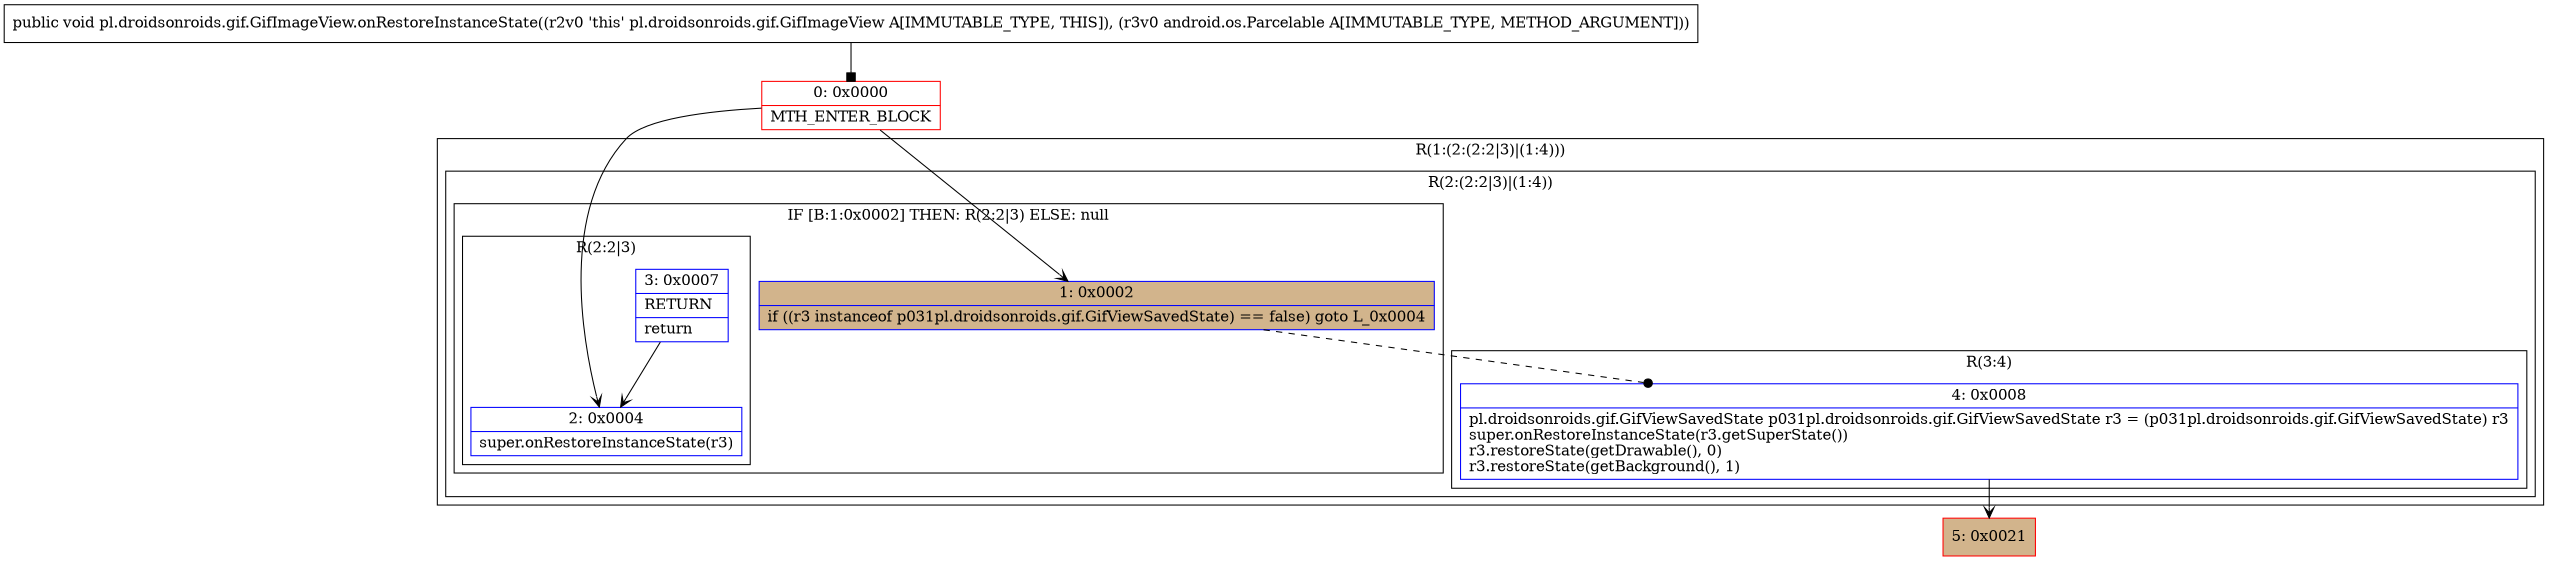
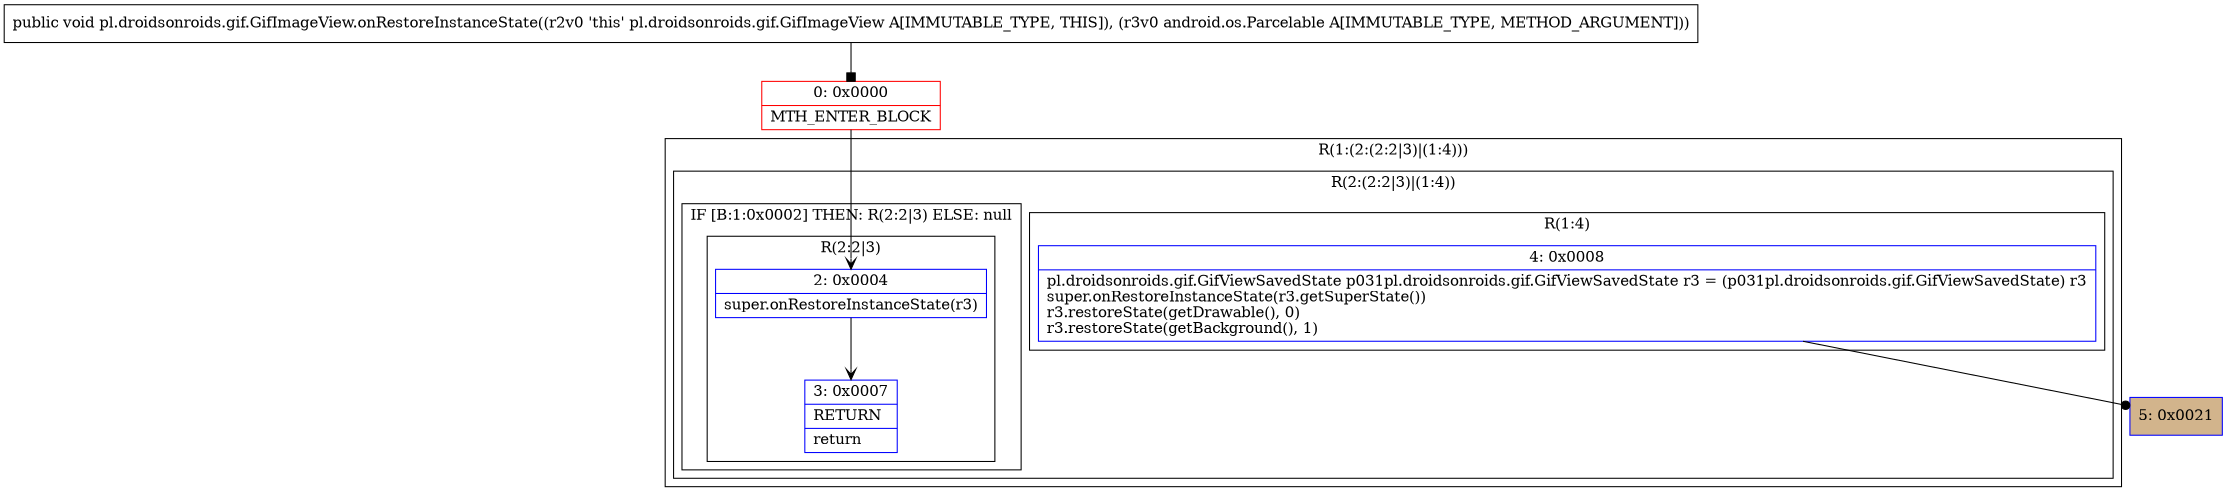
(1097, 306) -> none
(1989, 363) -> (1567, 225)
(643, 370) -> (851, 343)
(1989, 493) -> (1962, 373)
(1989, 537) -> (2176, 416)
